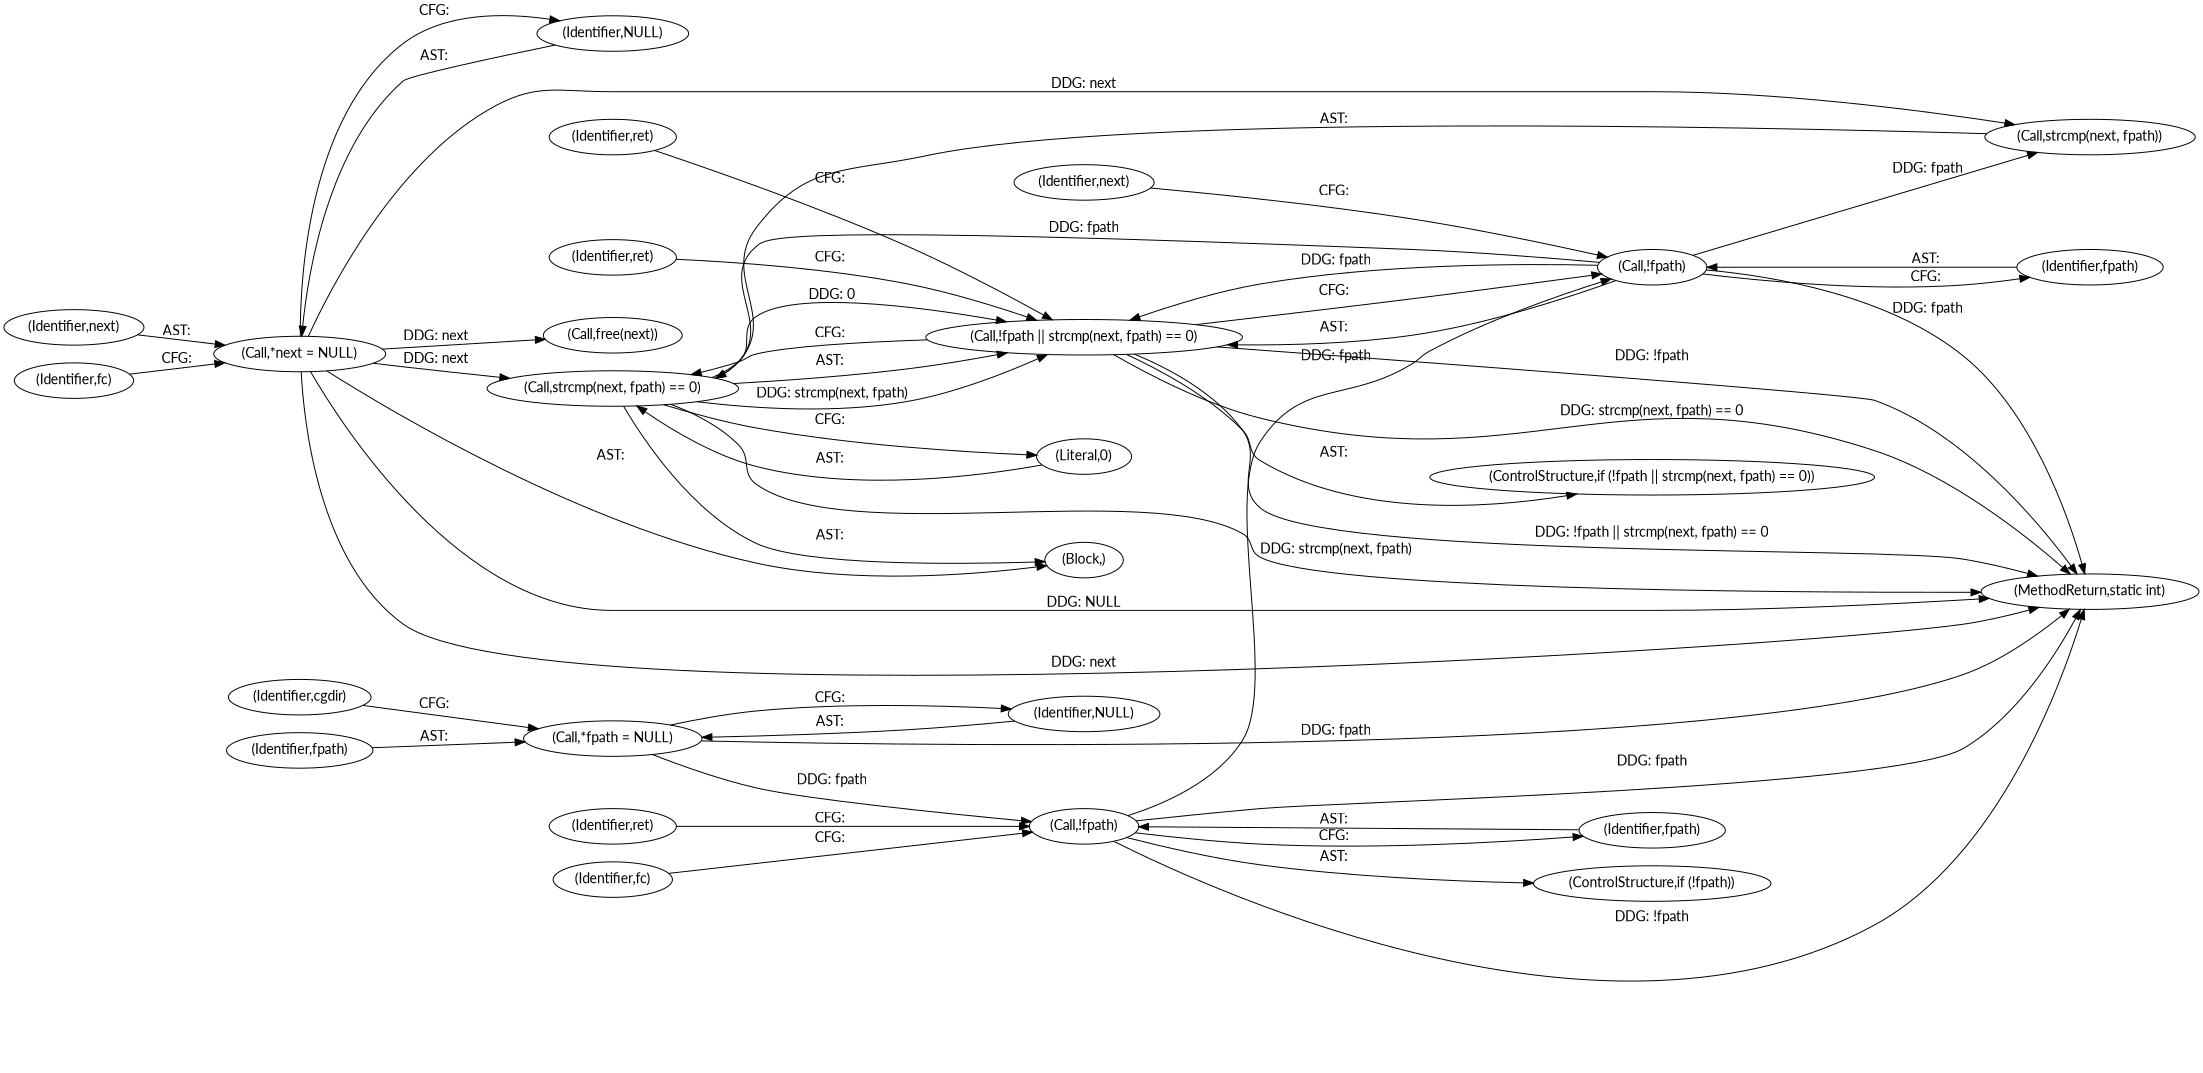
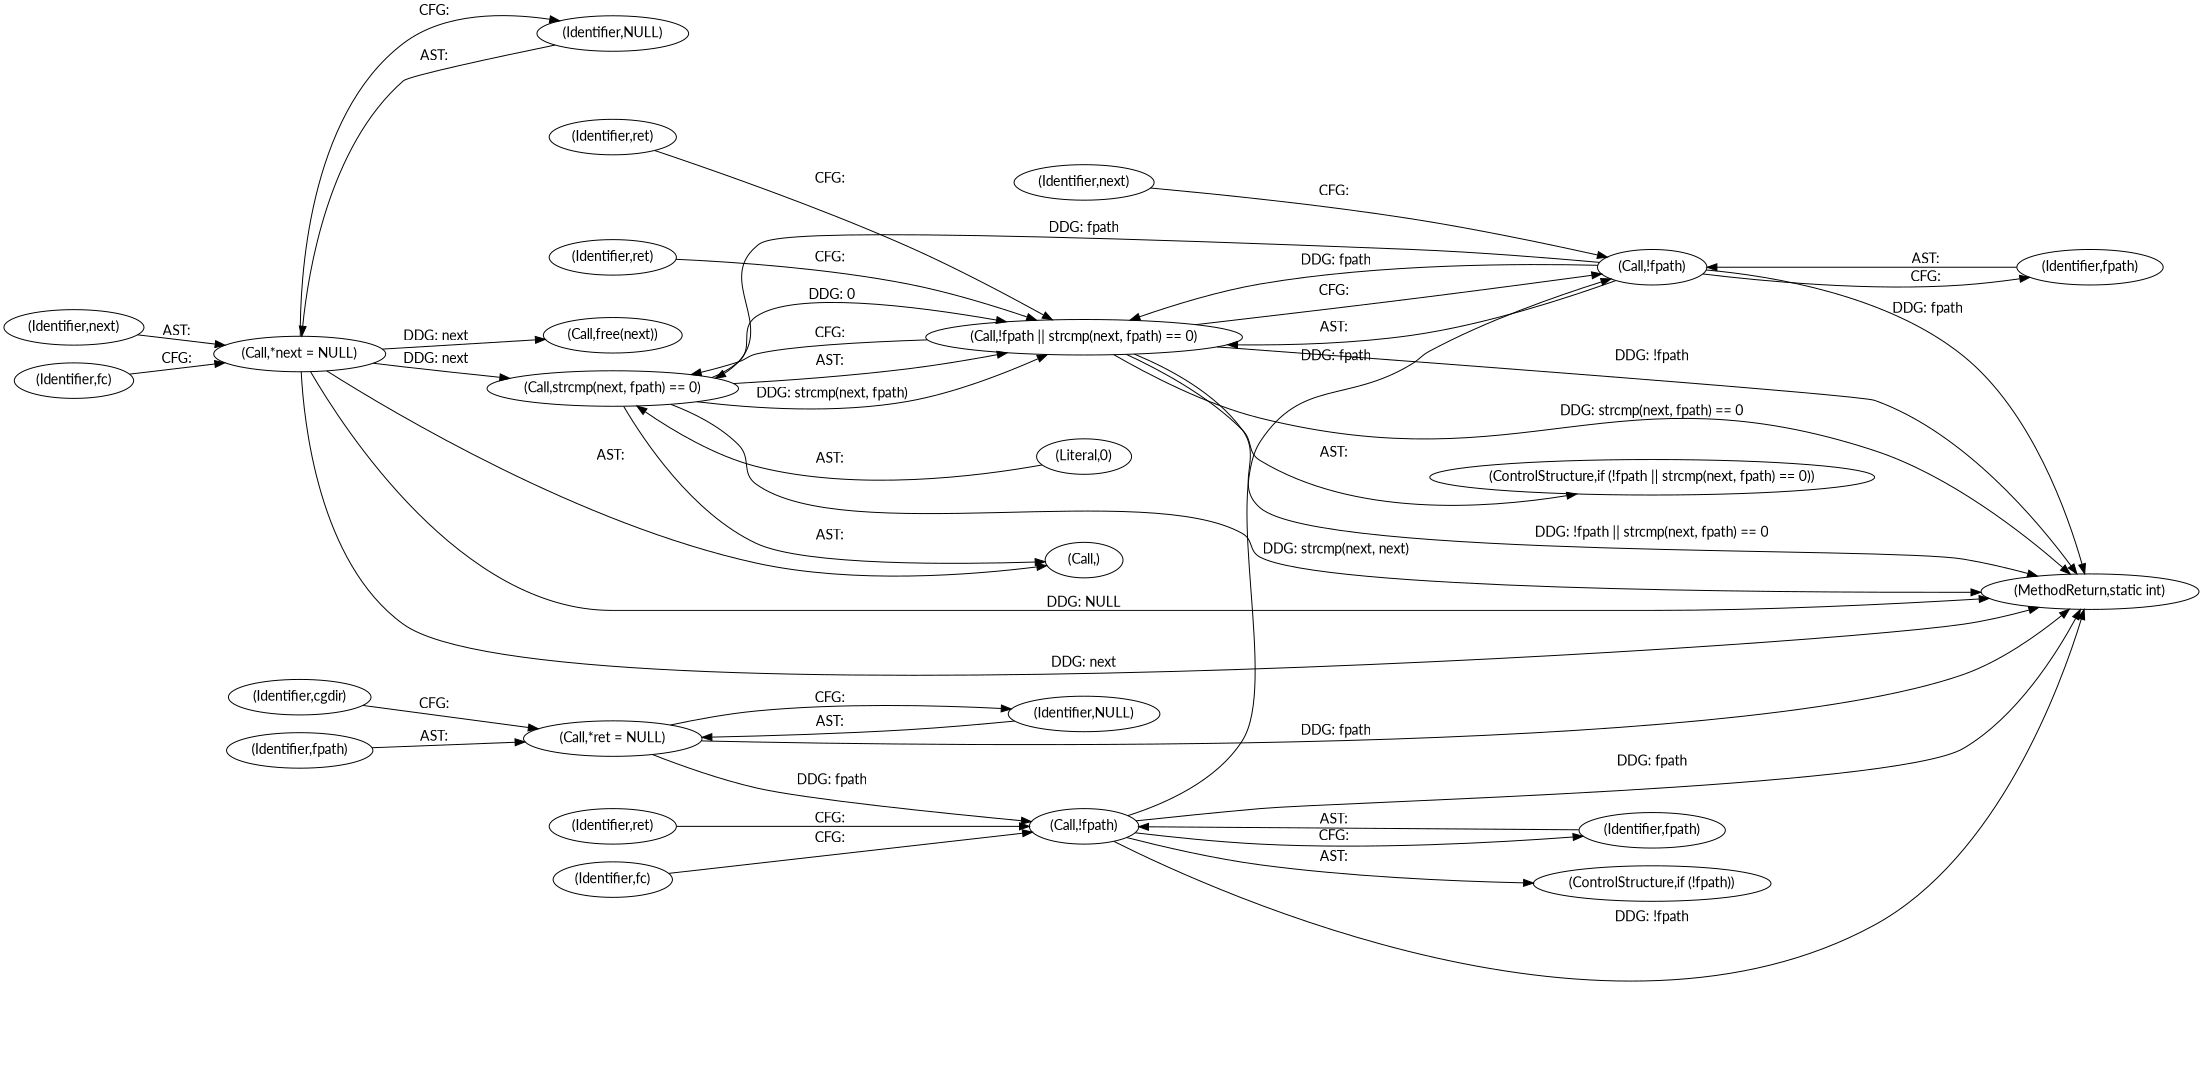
(2090, 137) -> none
(844, 441) -> none
(1336, 550) -> (1336, 550)
(1084, 560) -> (1084, 560)
(613, 739) -> (613, 739)
